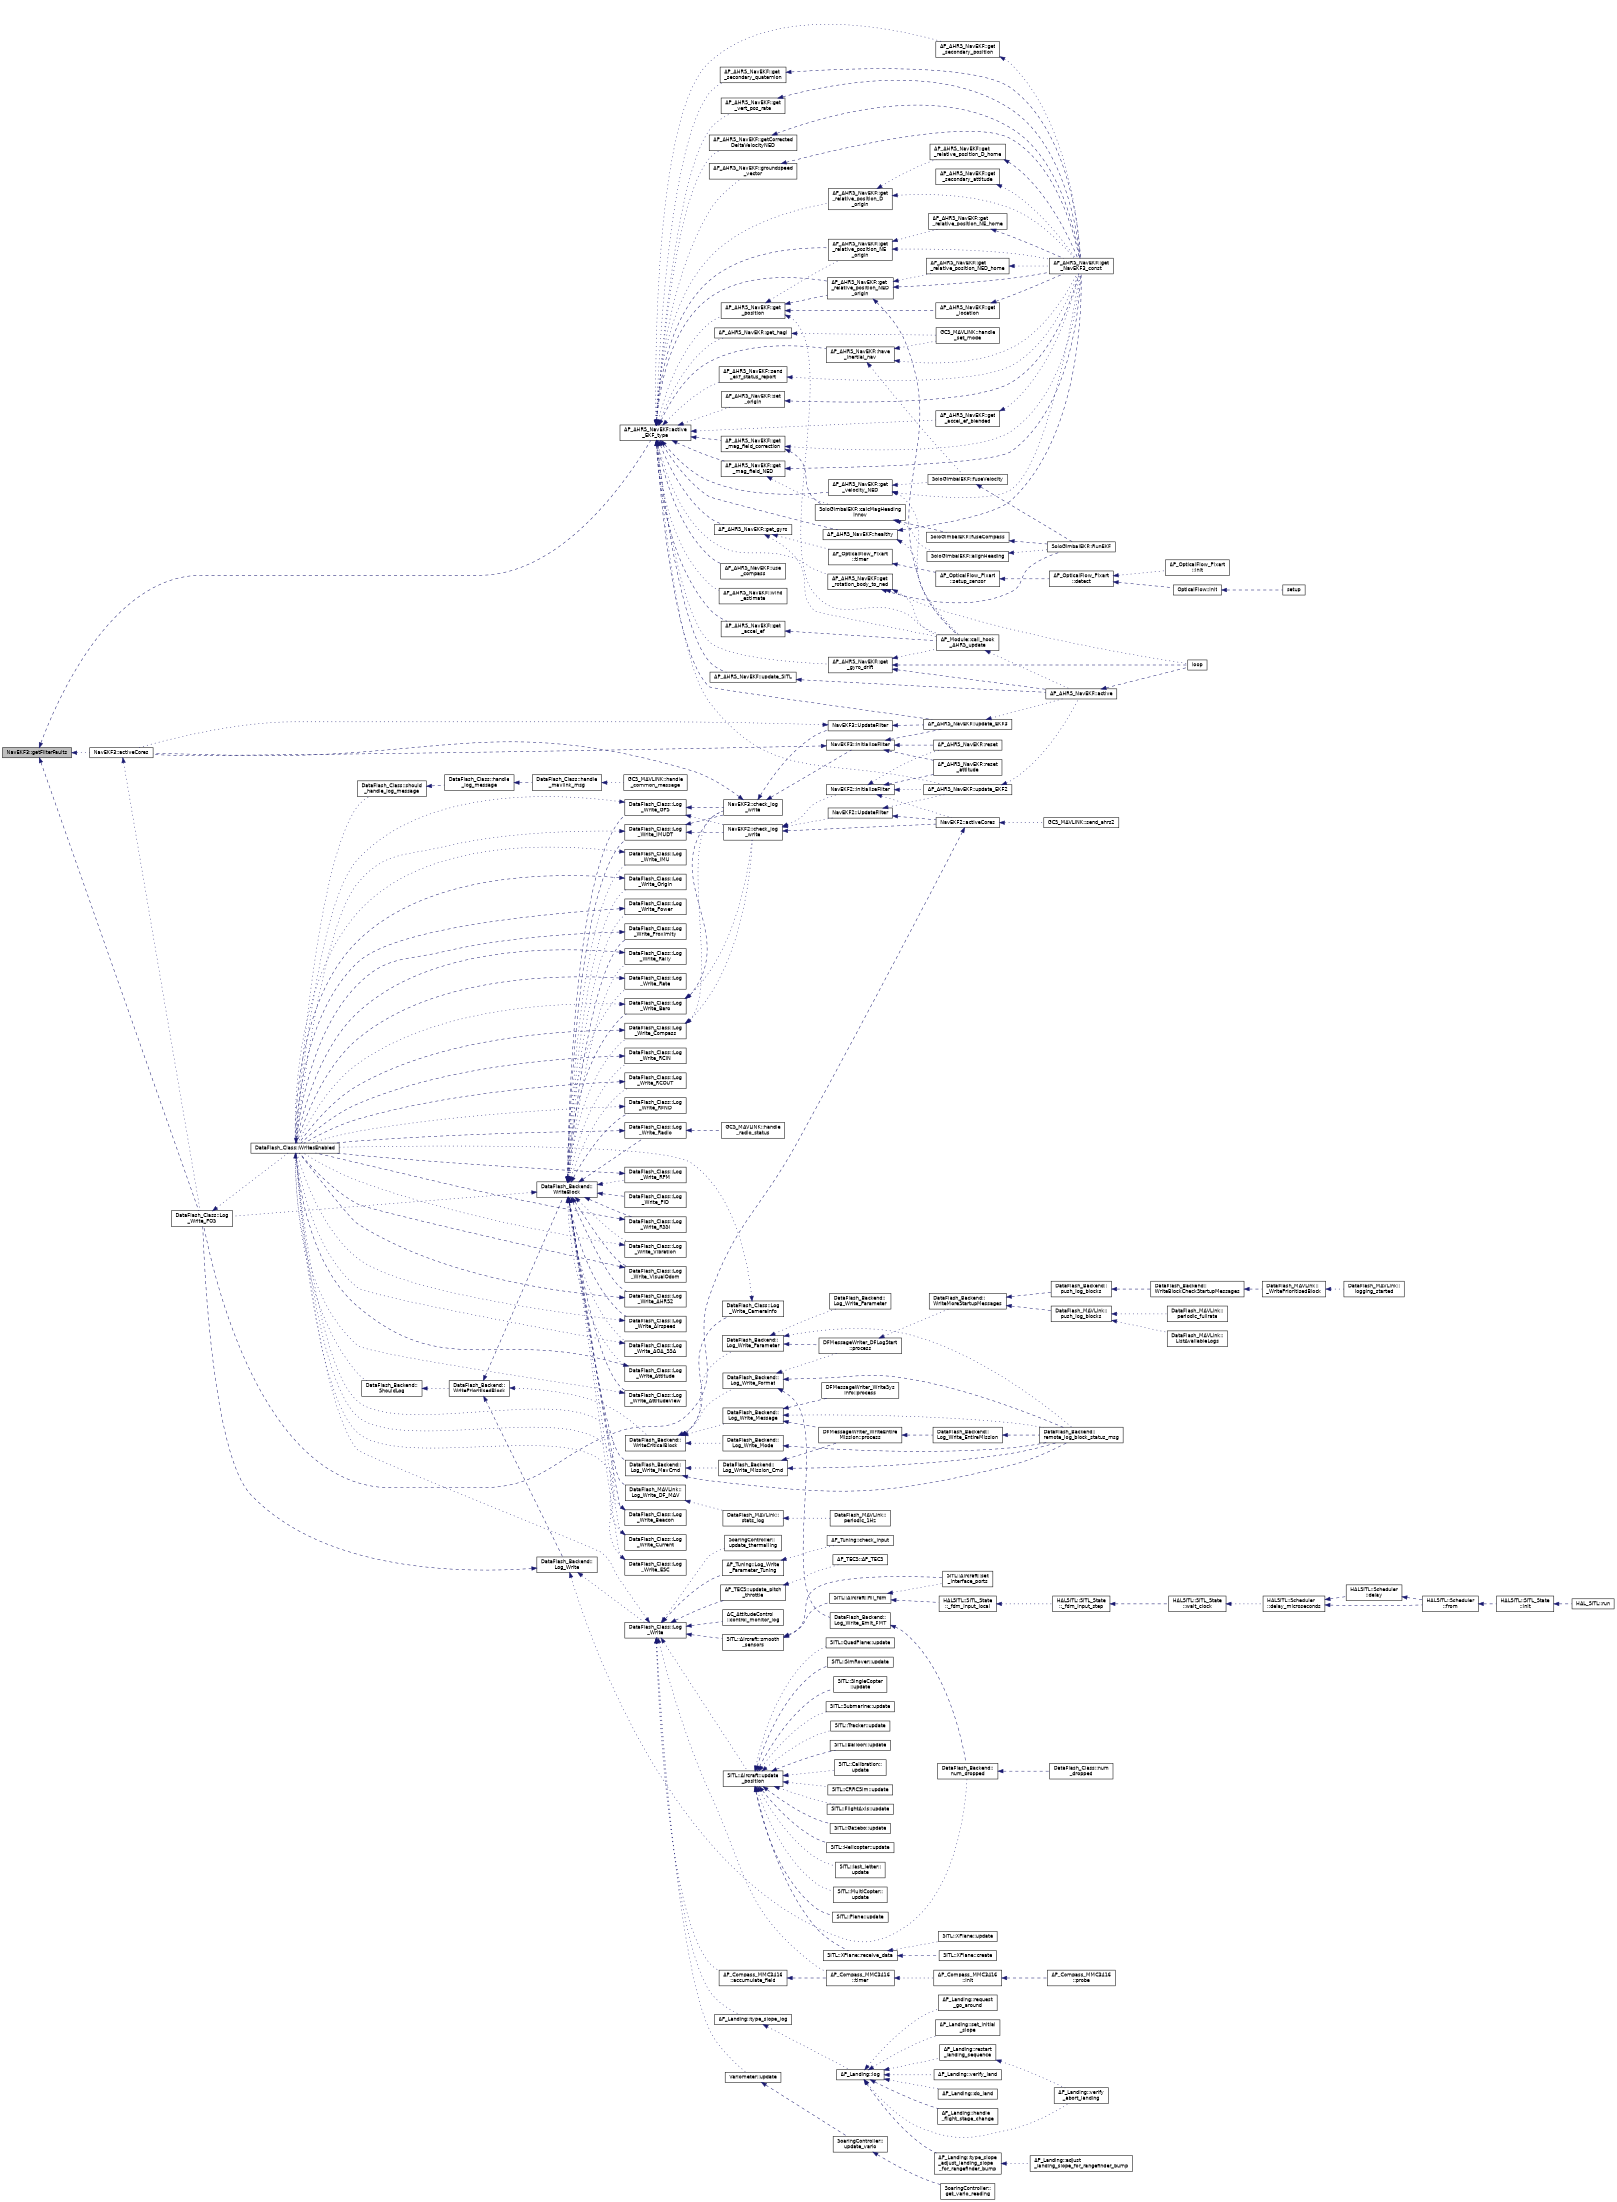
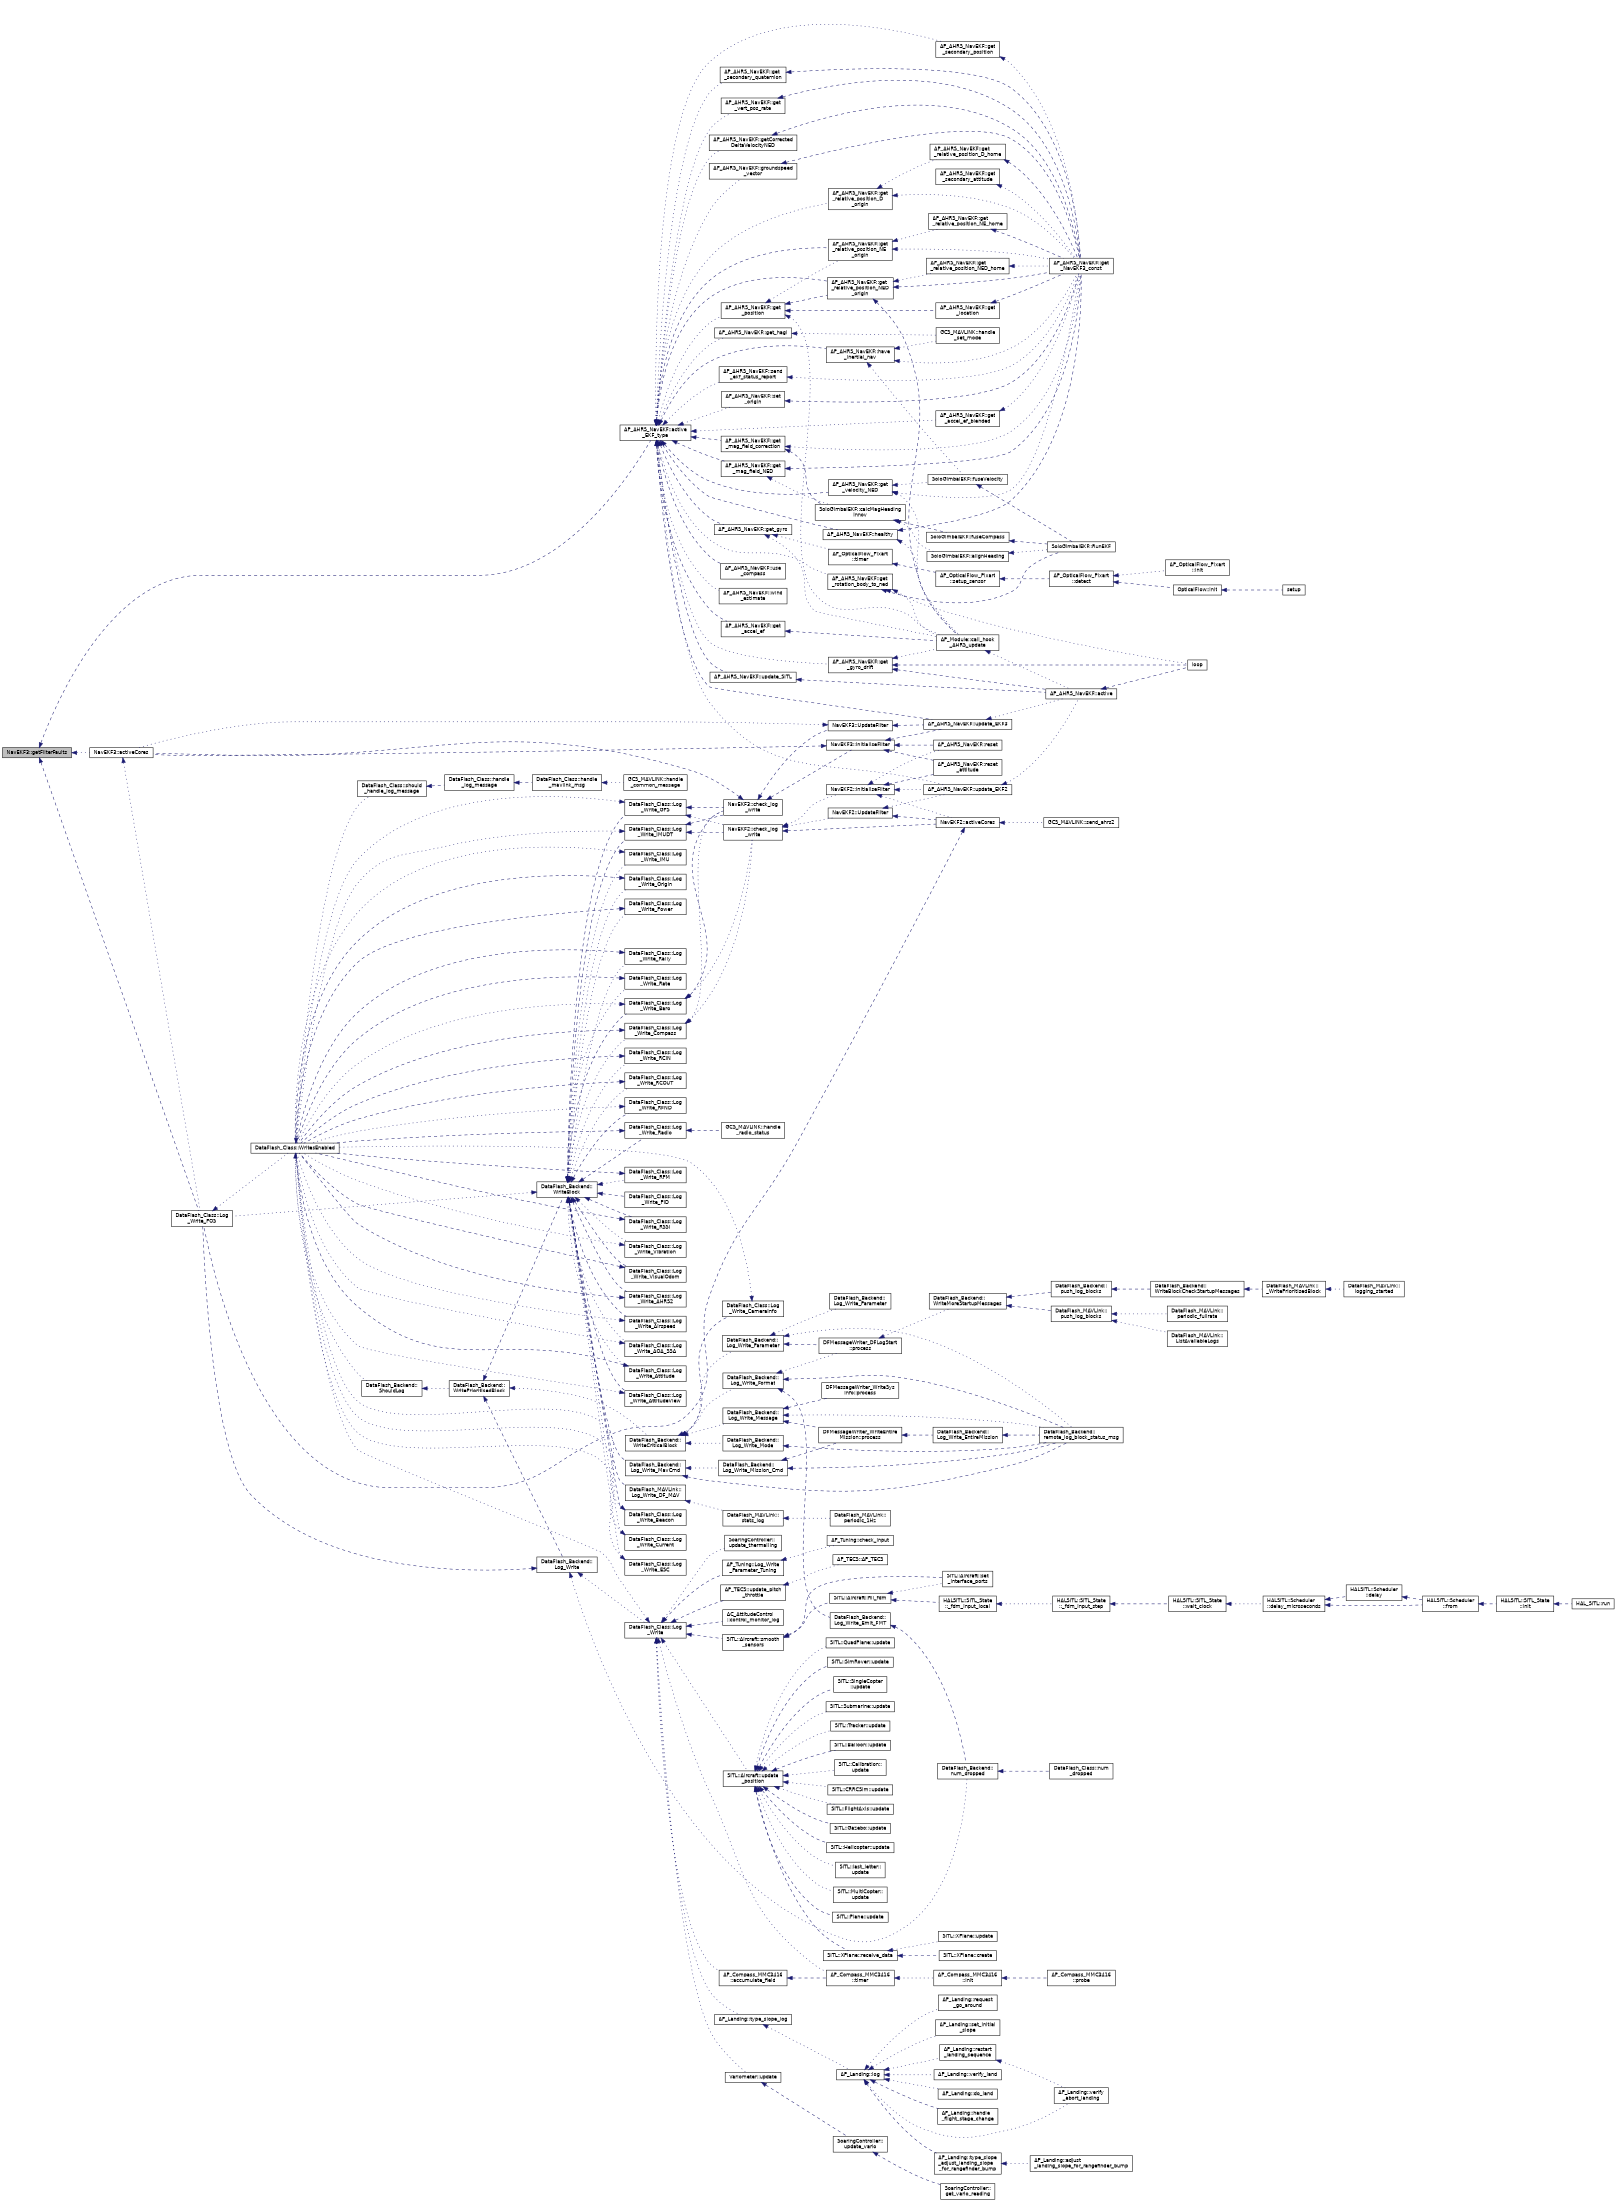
(655, 932) -> none
